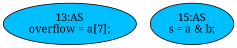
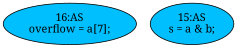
(70, 24) -> (70, 24)
